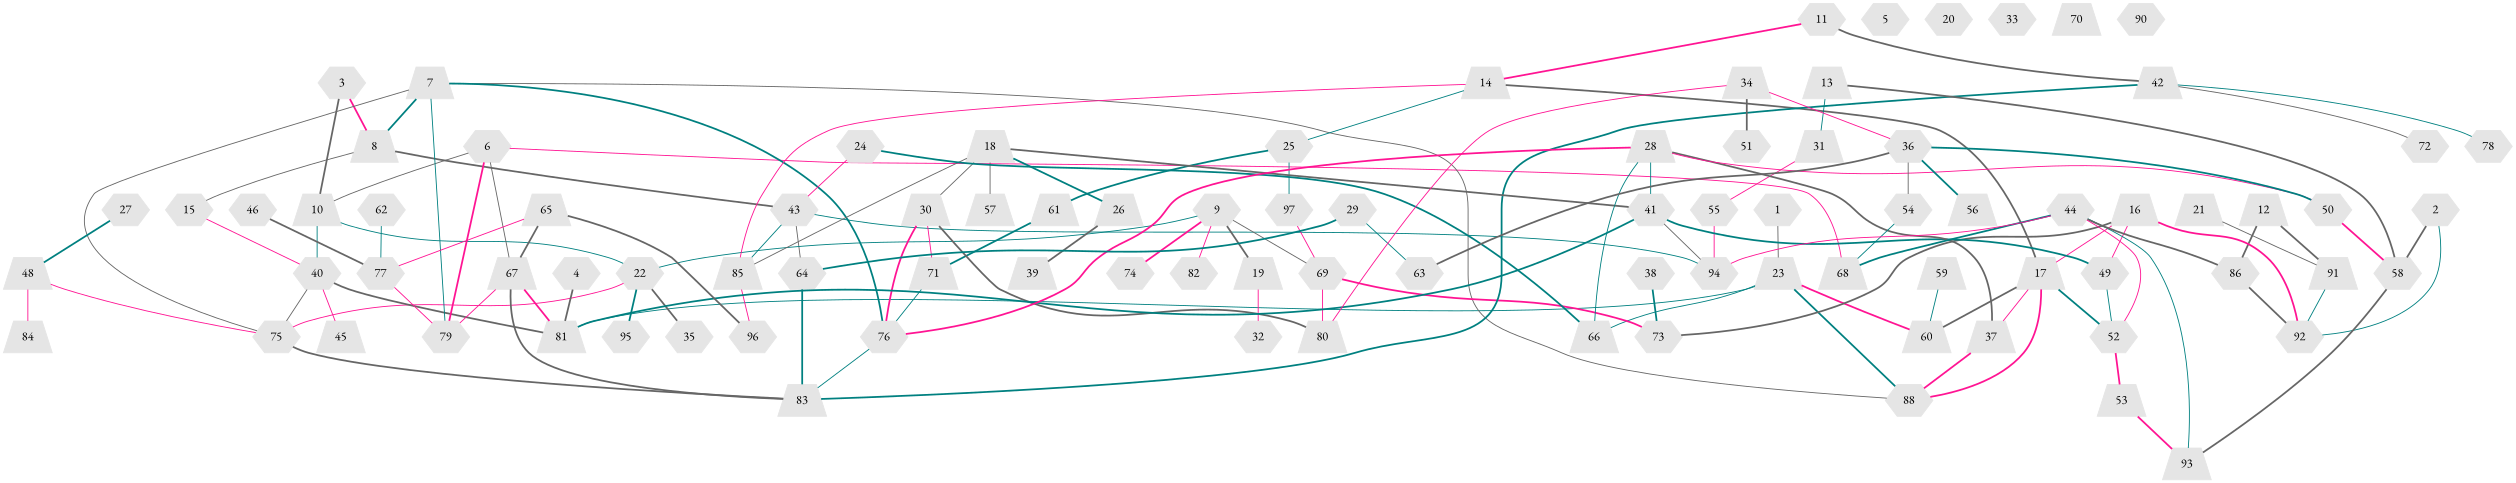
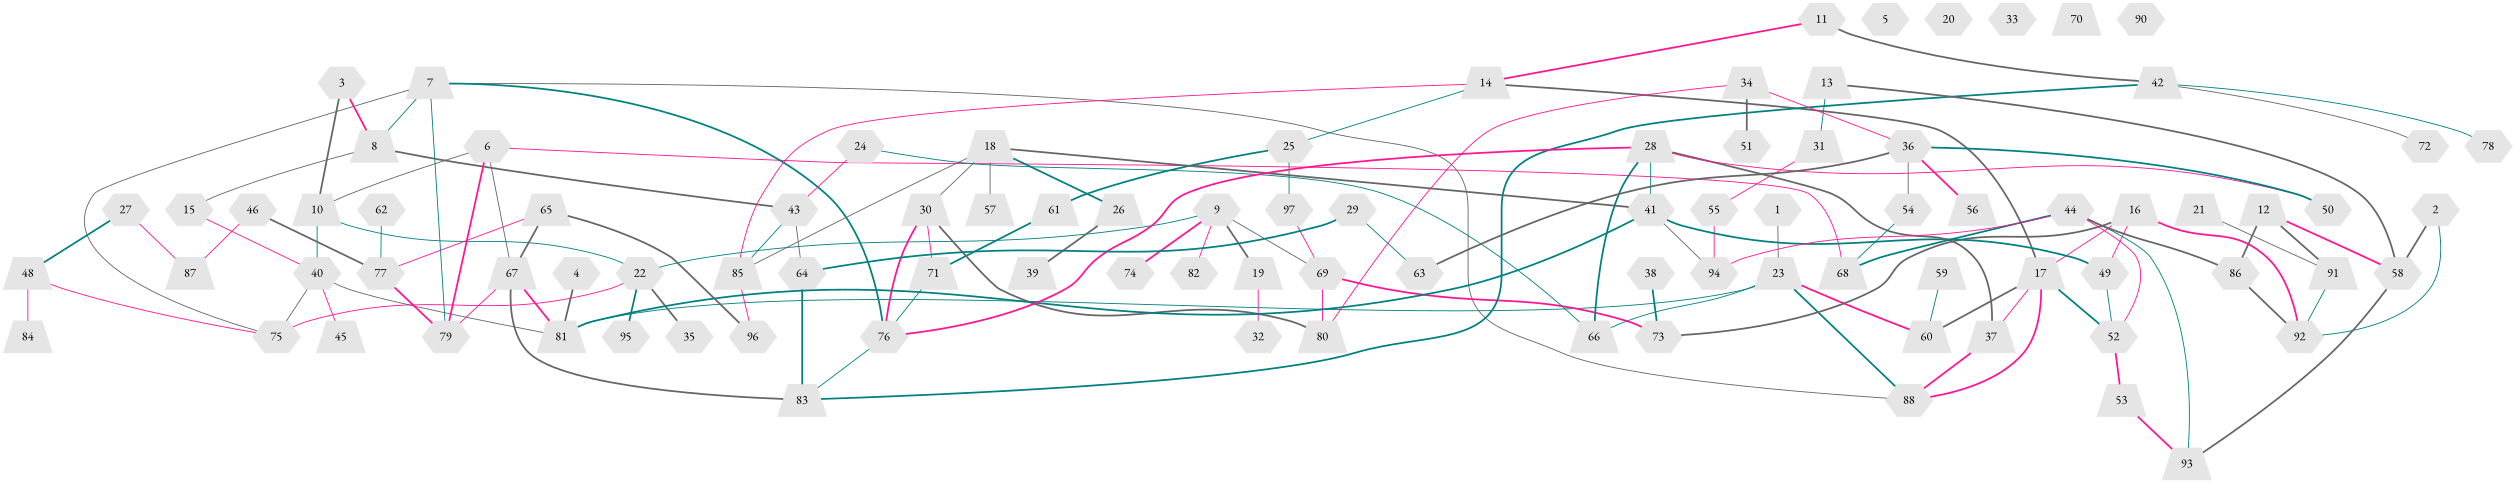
(402, 115) -> (402, 115)
(1940, 178) -> (1940, 178)
(1360, 188) -> (1360, 188)
(1609, 226) -> (1605, 242)
(1323, 233) -> none
(2363, 242) -> (2334, 243)
none -> (190, 273)
(406, 298) -> (406, 298)
(438, 311) -> (438, 311)
(537, 382) -> none
